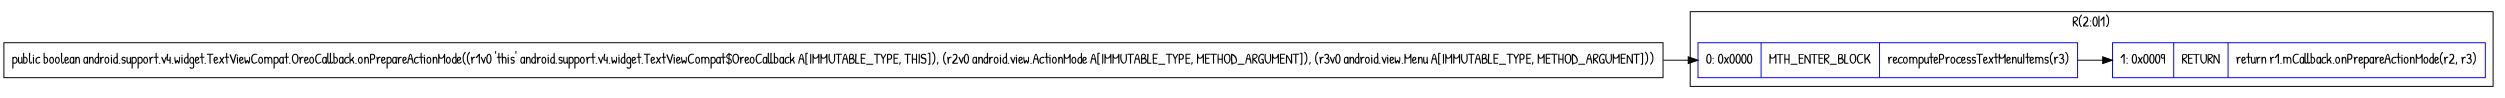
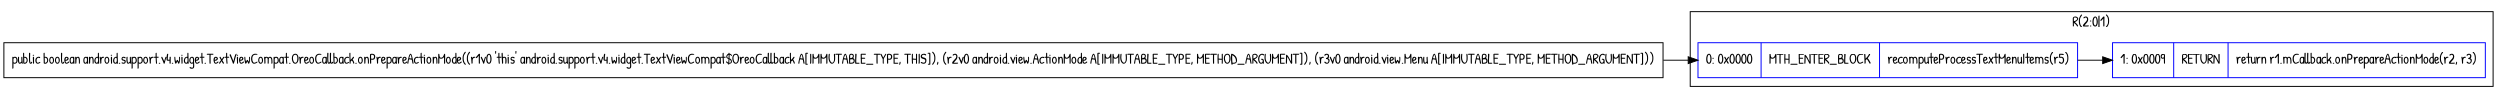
(1979, 60) -> (1979, 60)
